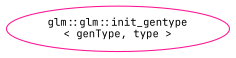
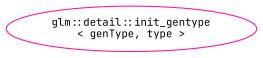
(118, 29) -> (132, 29)
